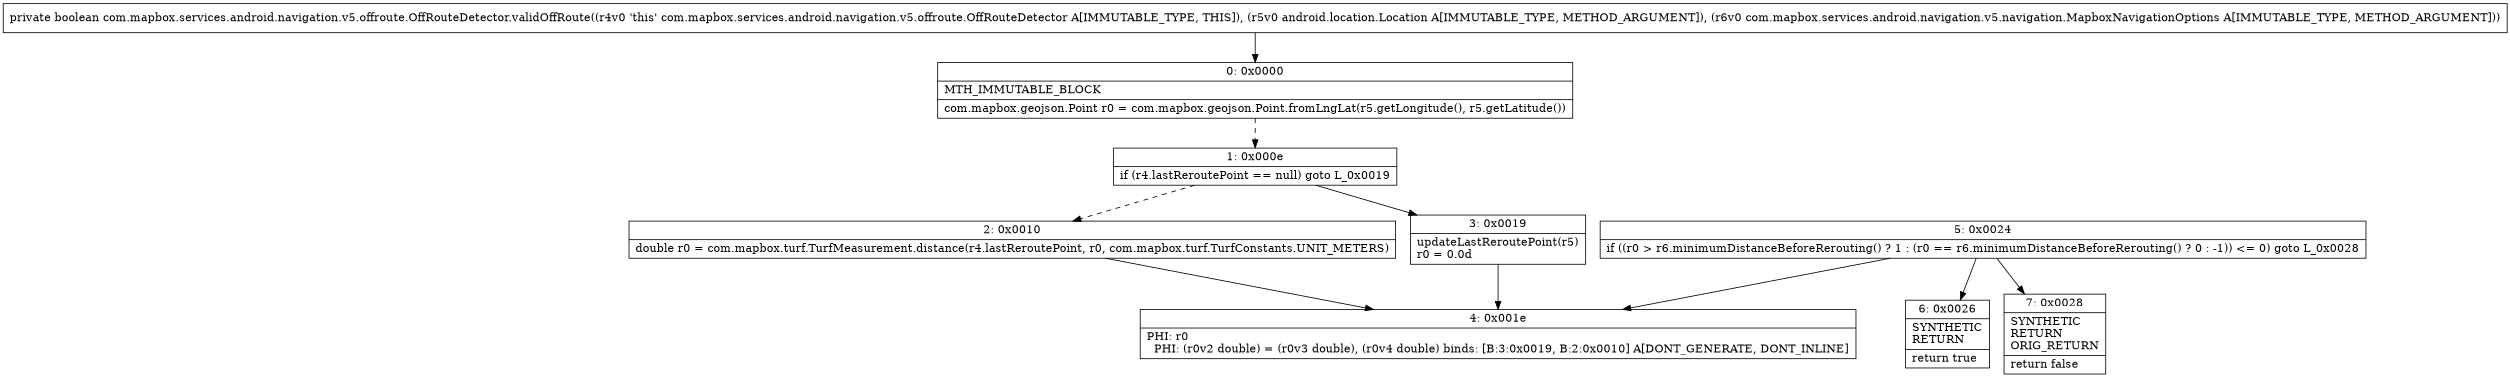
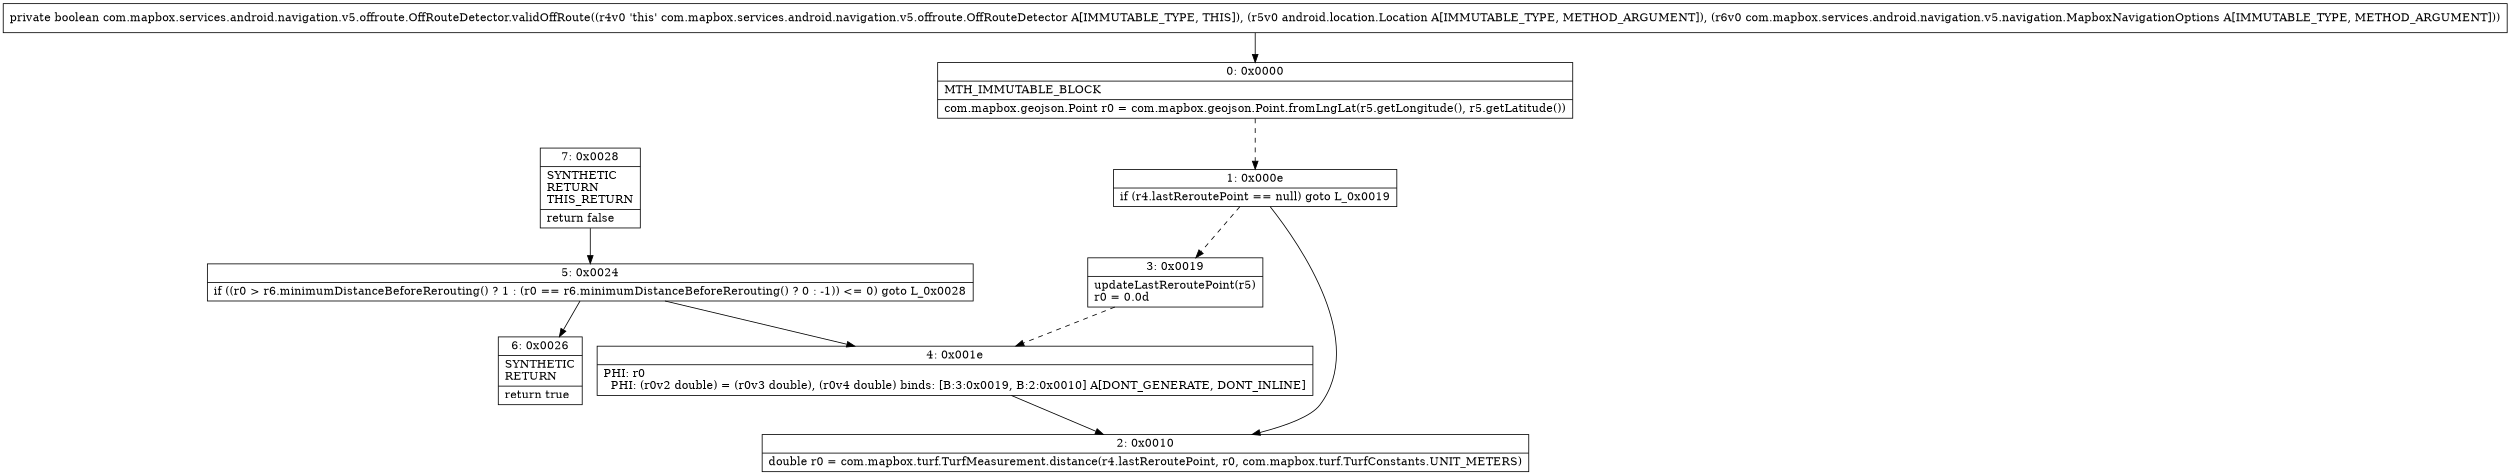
(1362, 199) -> (1220, 229)
(1138, 202) -> (1334, 333)
(2008, 273) -> (590, 242)
(1235, 283) -> (1054, 413)
(1498, 283) -> (1069, 325)
(2055, 346) -> (590, 200)
